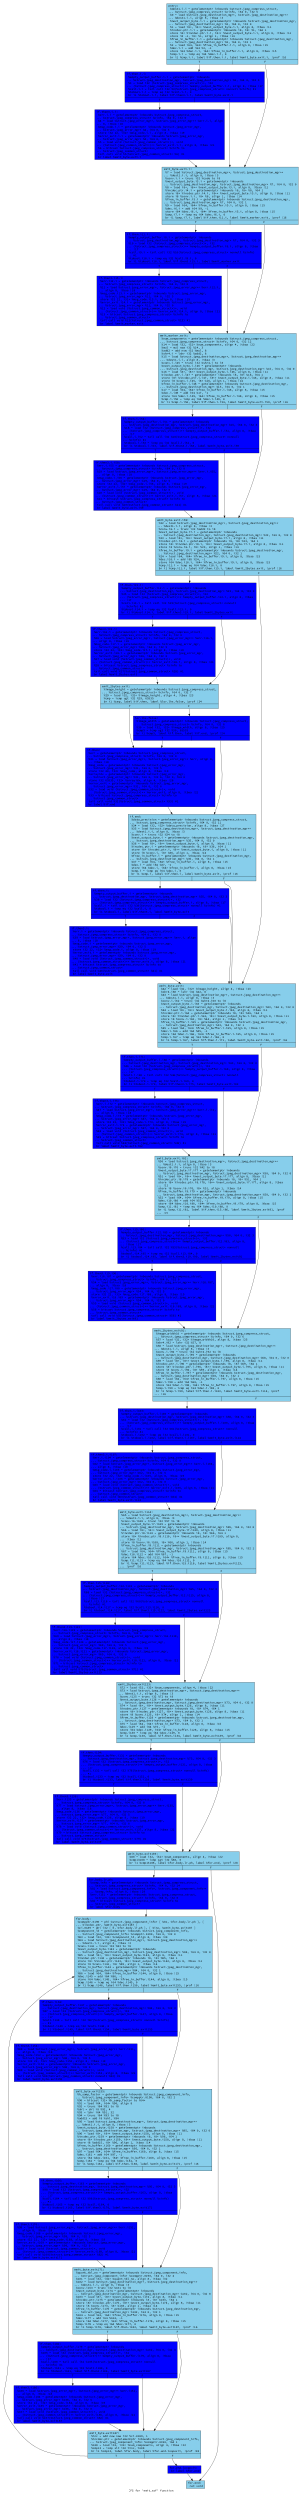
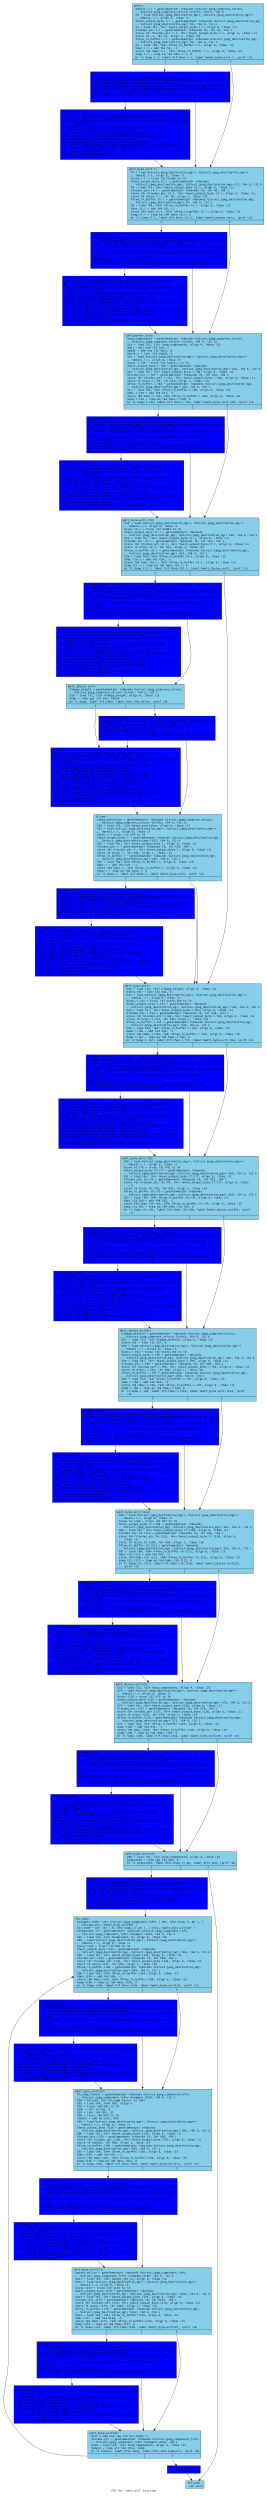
(182, 1349) -> (148, 1349)
none -> (218, 1456)
(178, 2220) -> none
